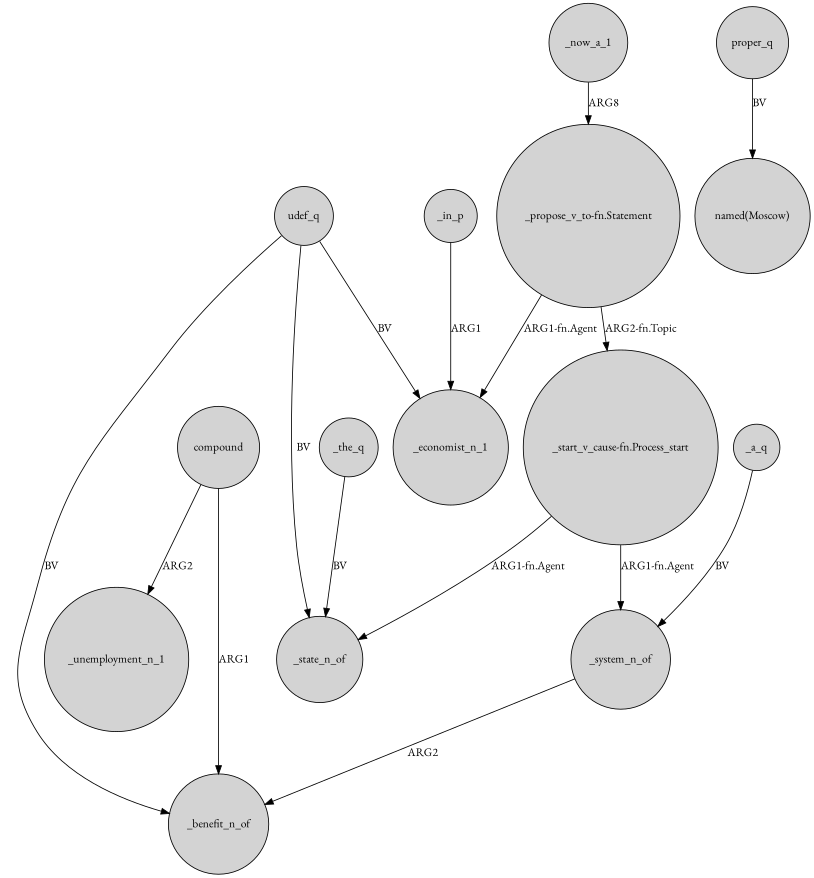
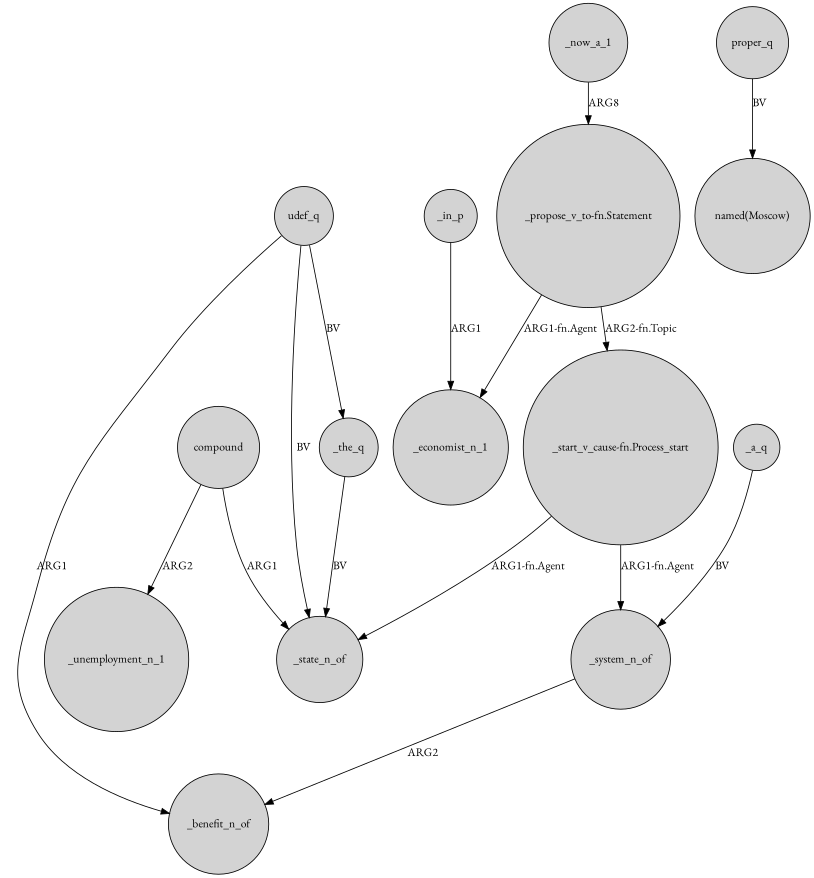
(368, 316) -> (326, 328)
(52, 566) -> (52, 566)
(219, 627) -> (242, 561)
